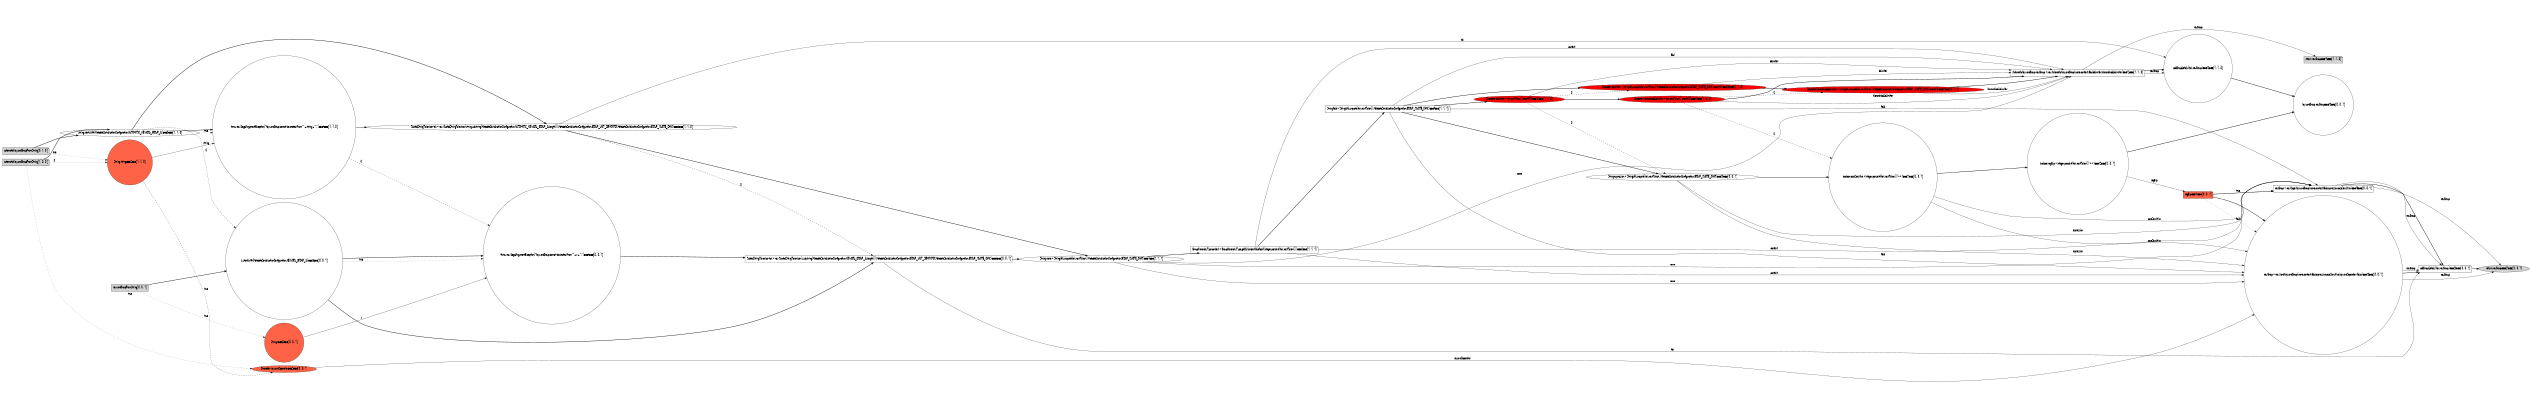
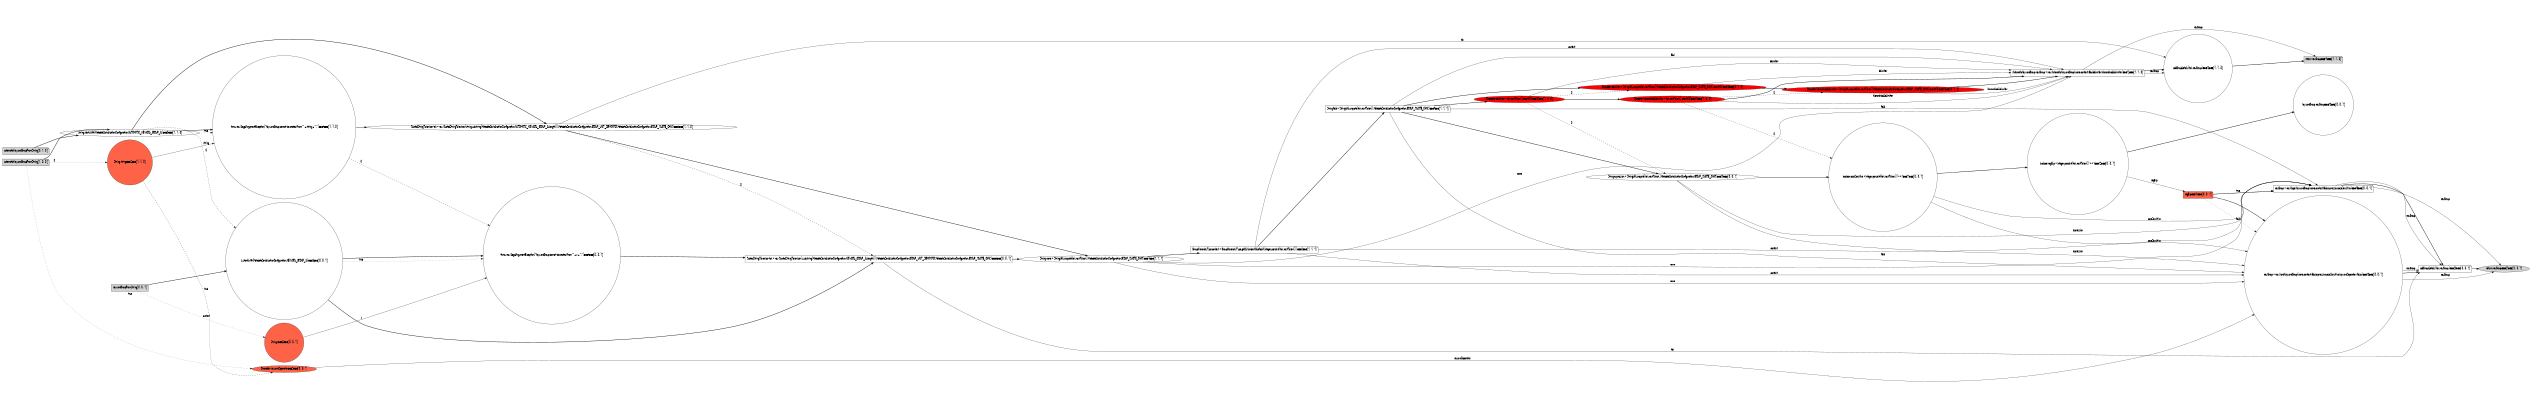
(2262, 87) -> (2267, 64)
(77, 157) -> none
(206, 316) -> (206, 316)
